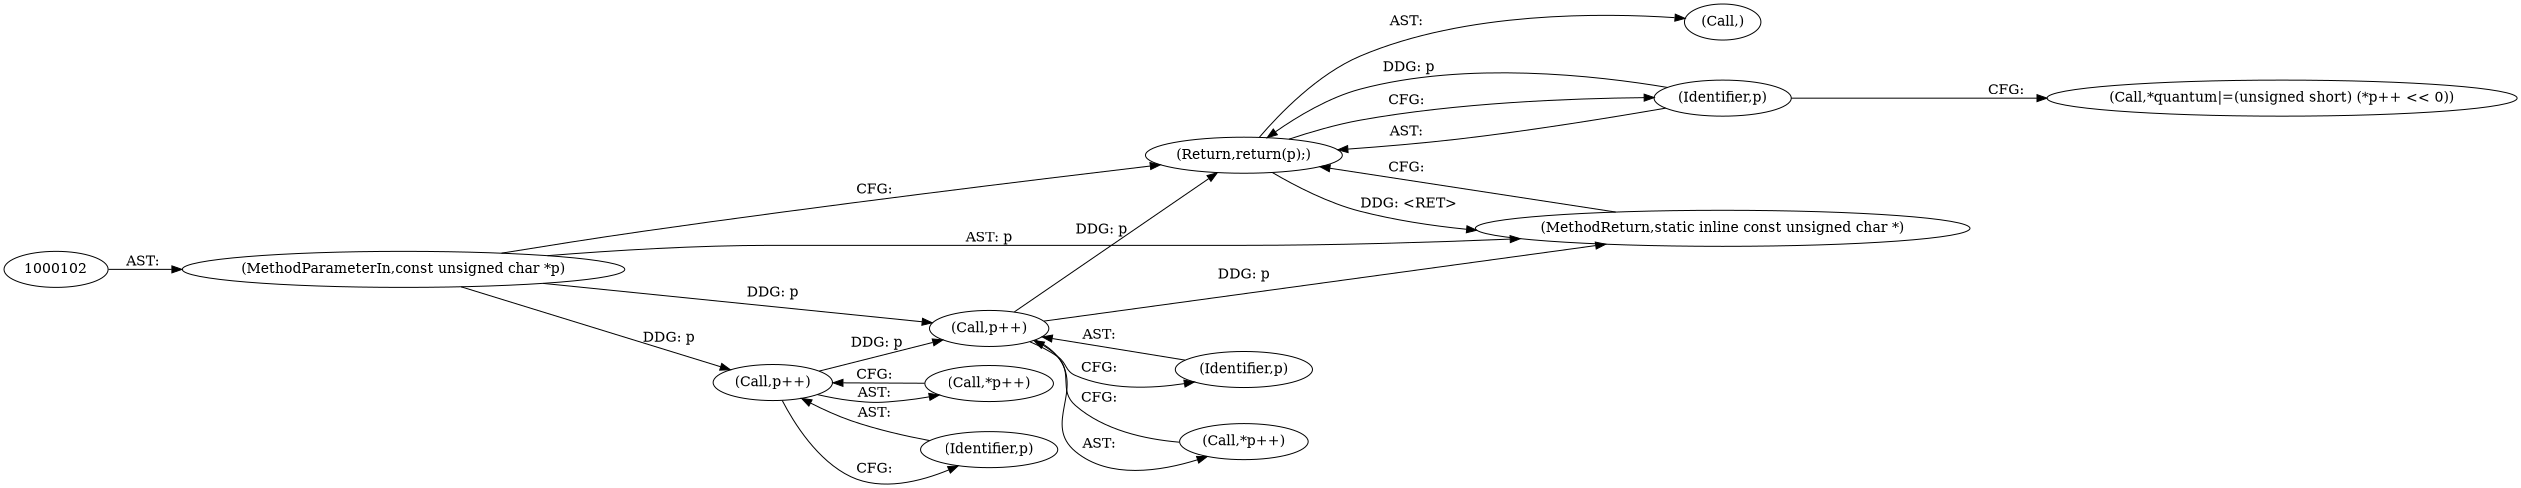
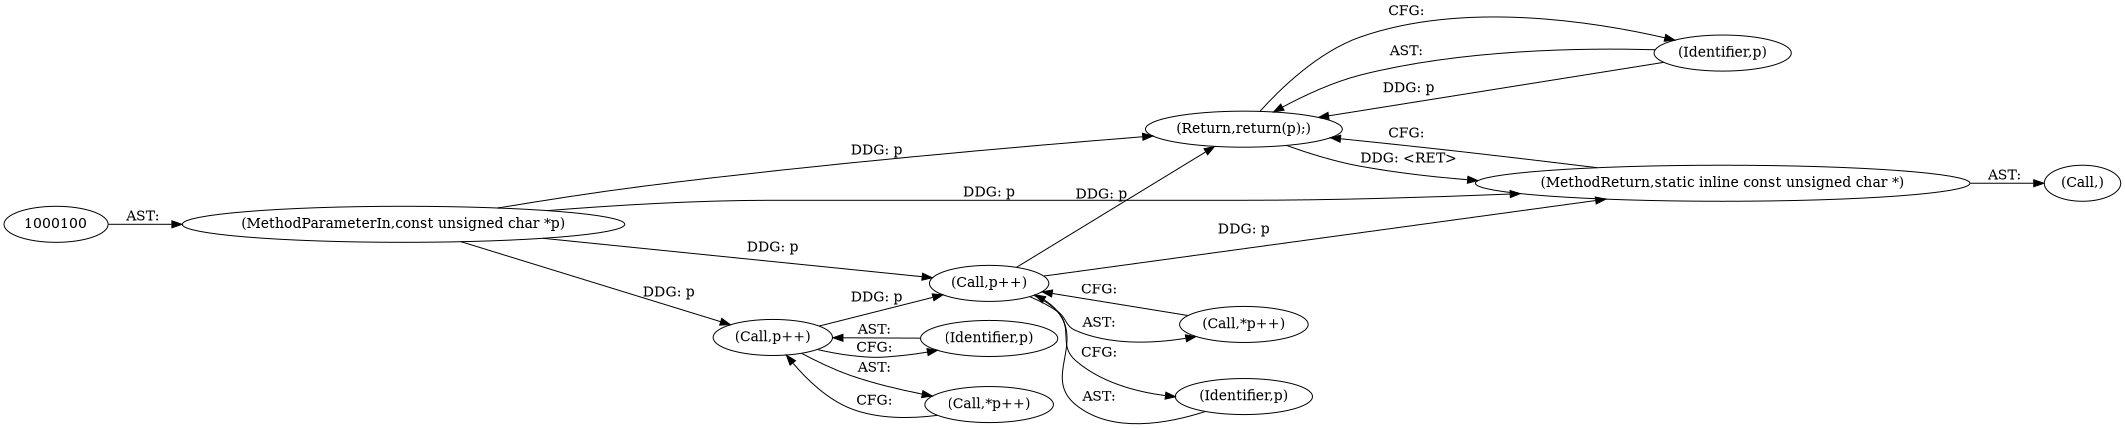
(1451, 29) -> (2002, 183)
(2282, 98) -> none
(877, 190) -> (877, 151)
(989, 238) -> (989, 193)
(56, 269) -> (56, 224)
